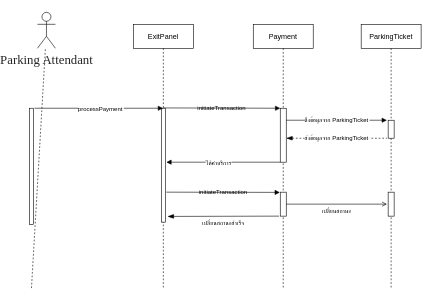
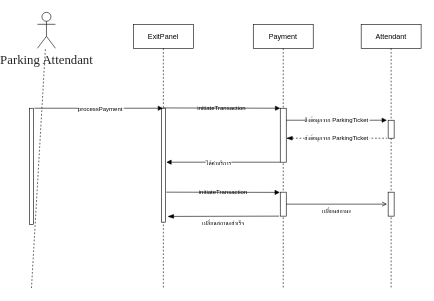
(391, 37) -> (391, 37)
